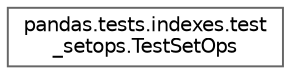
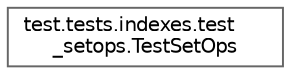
(145, 37) -> (145, 37)
